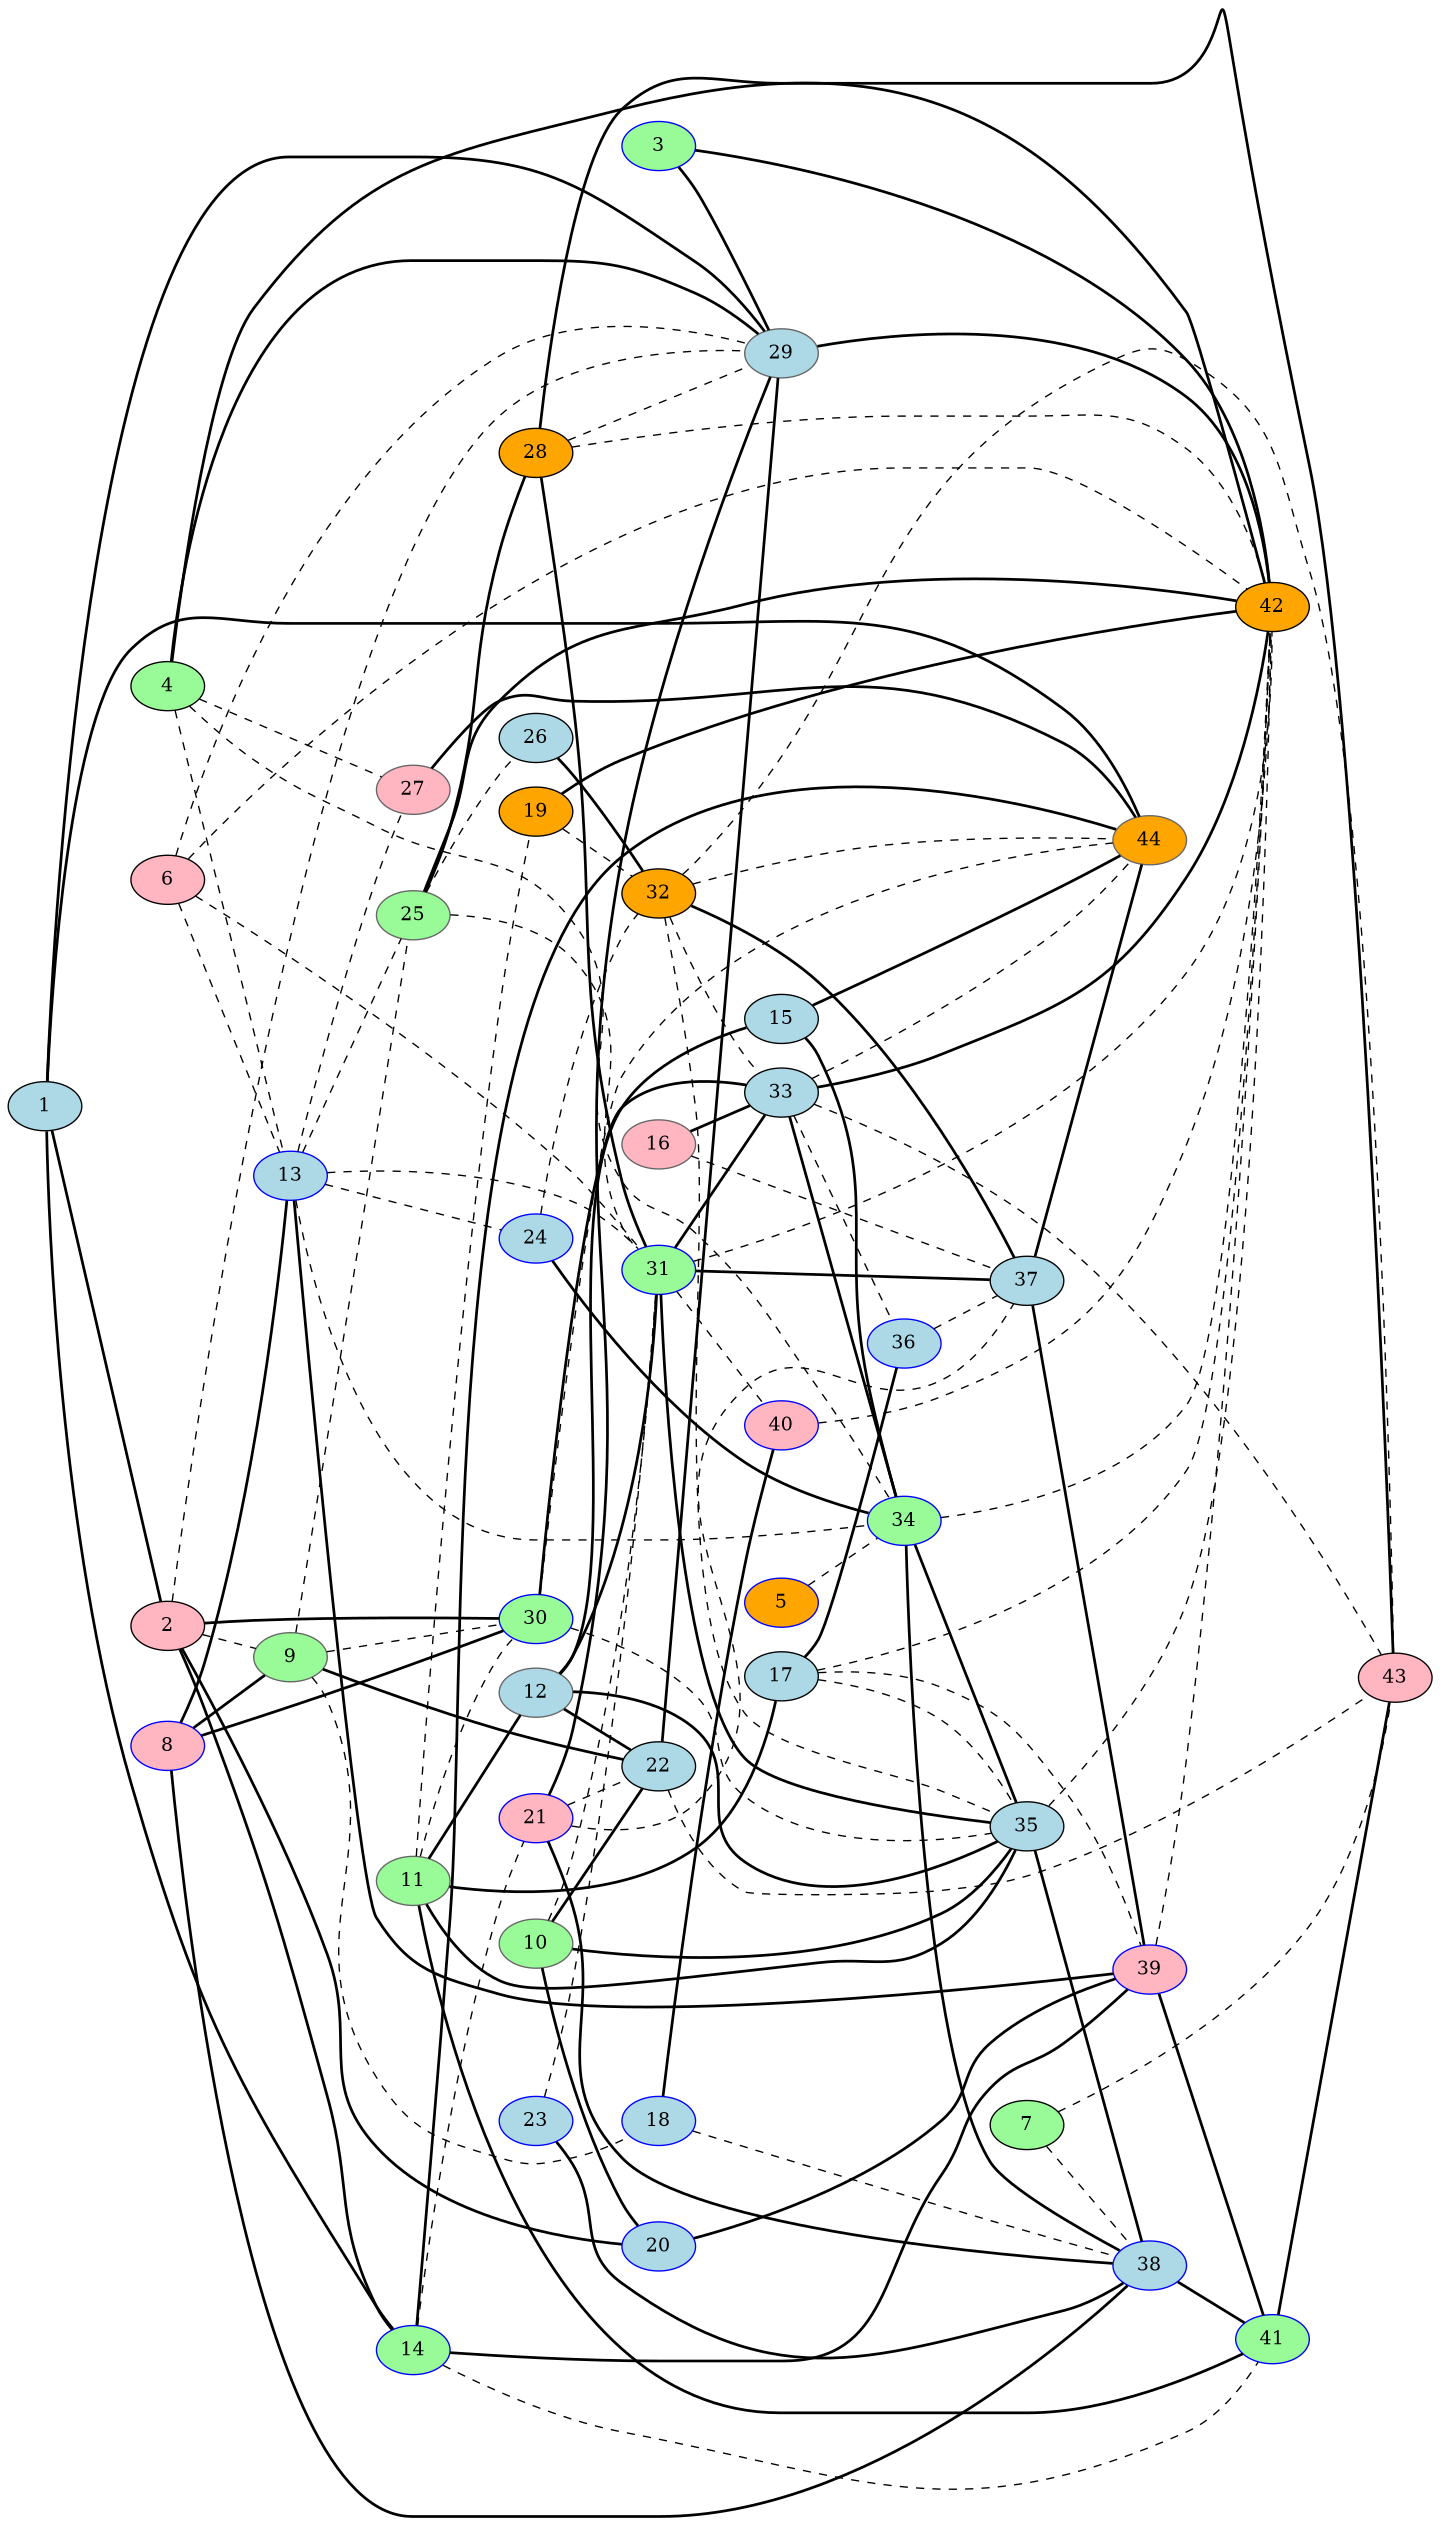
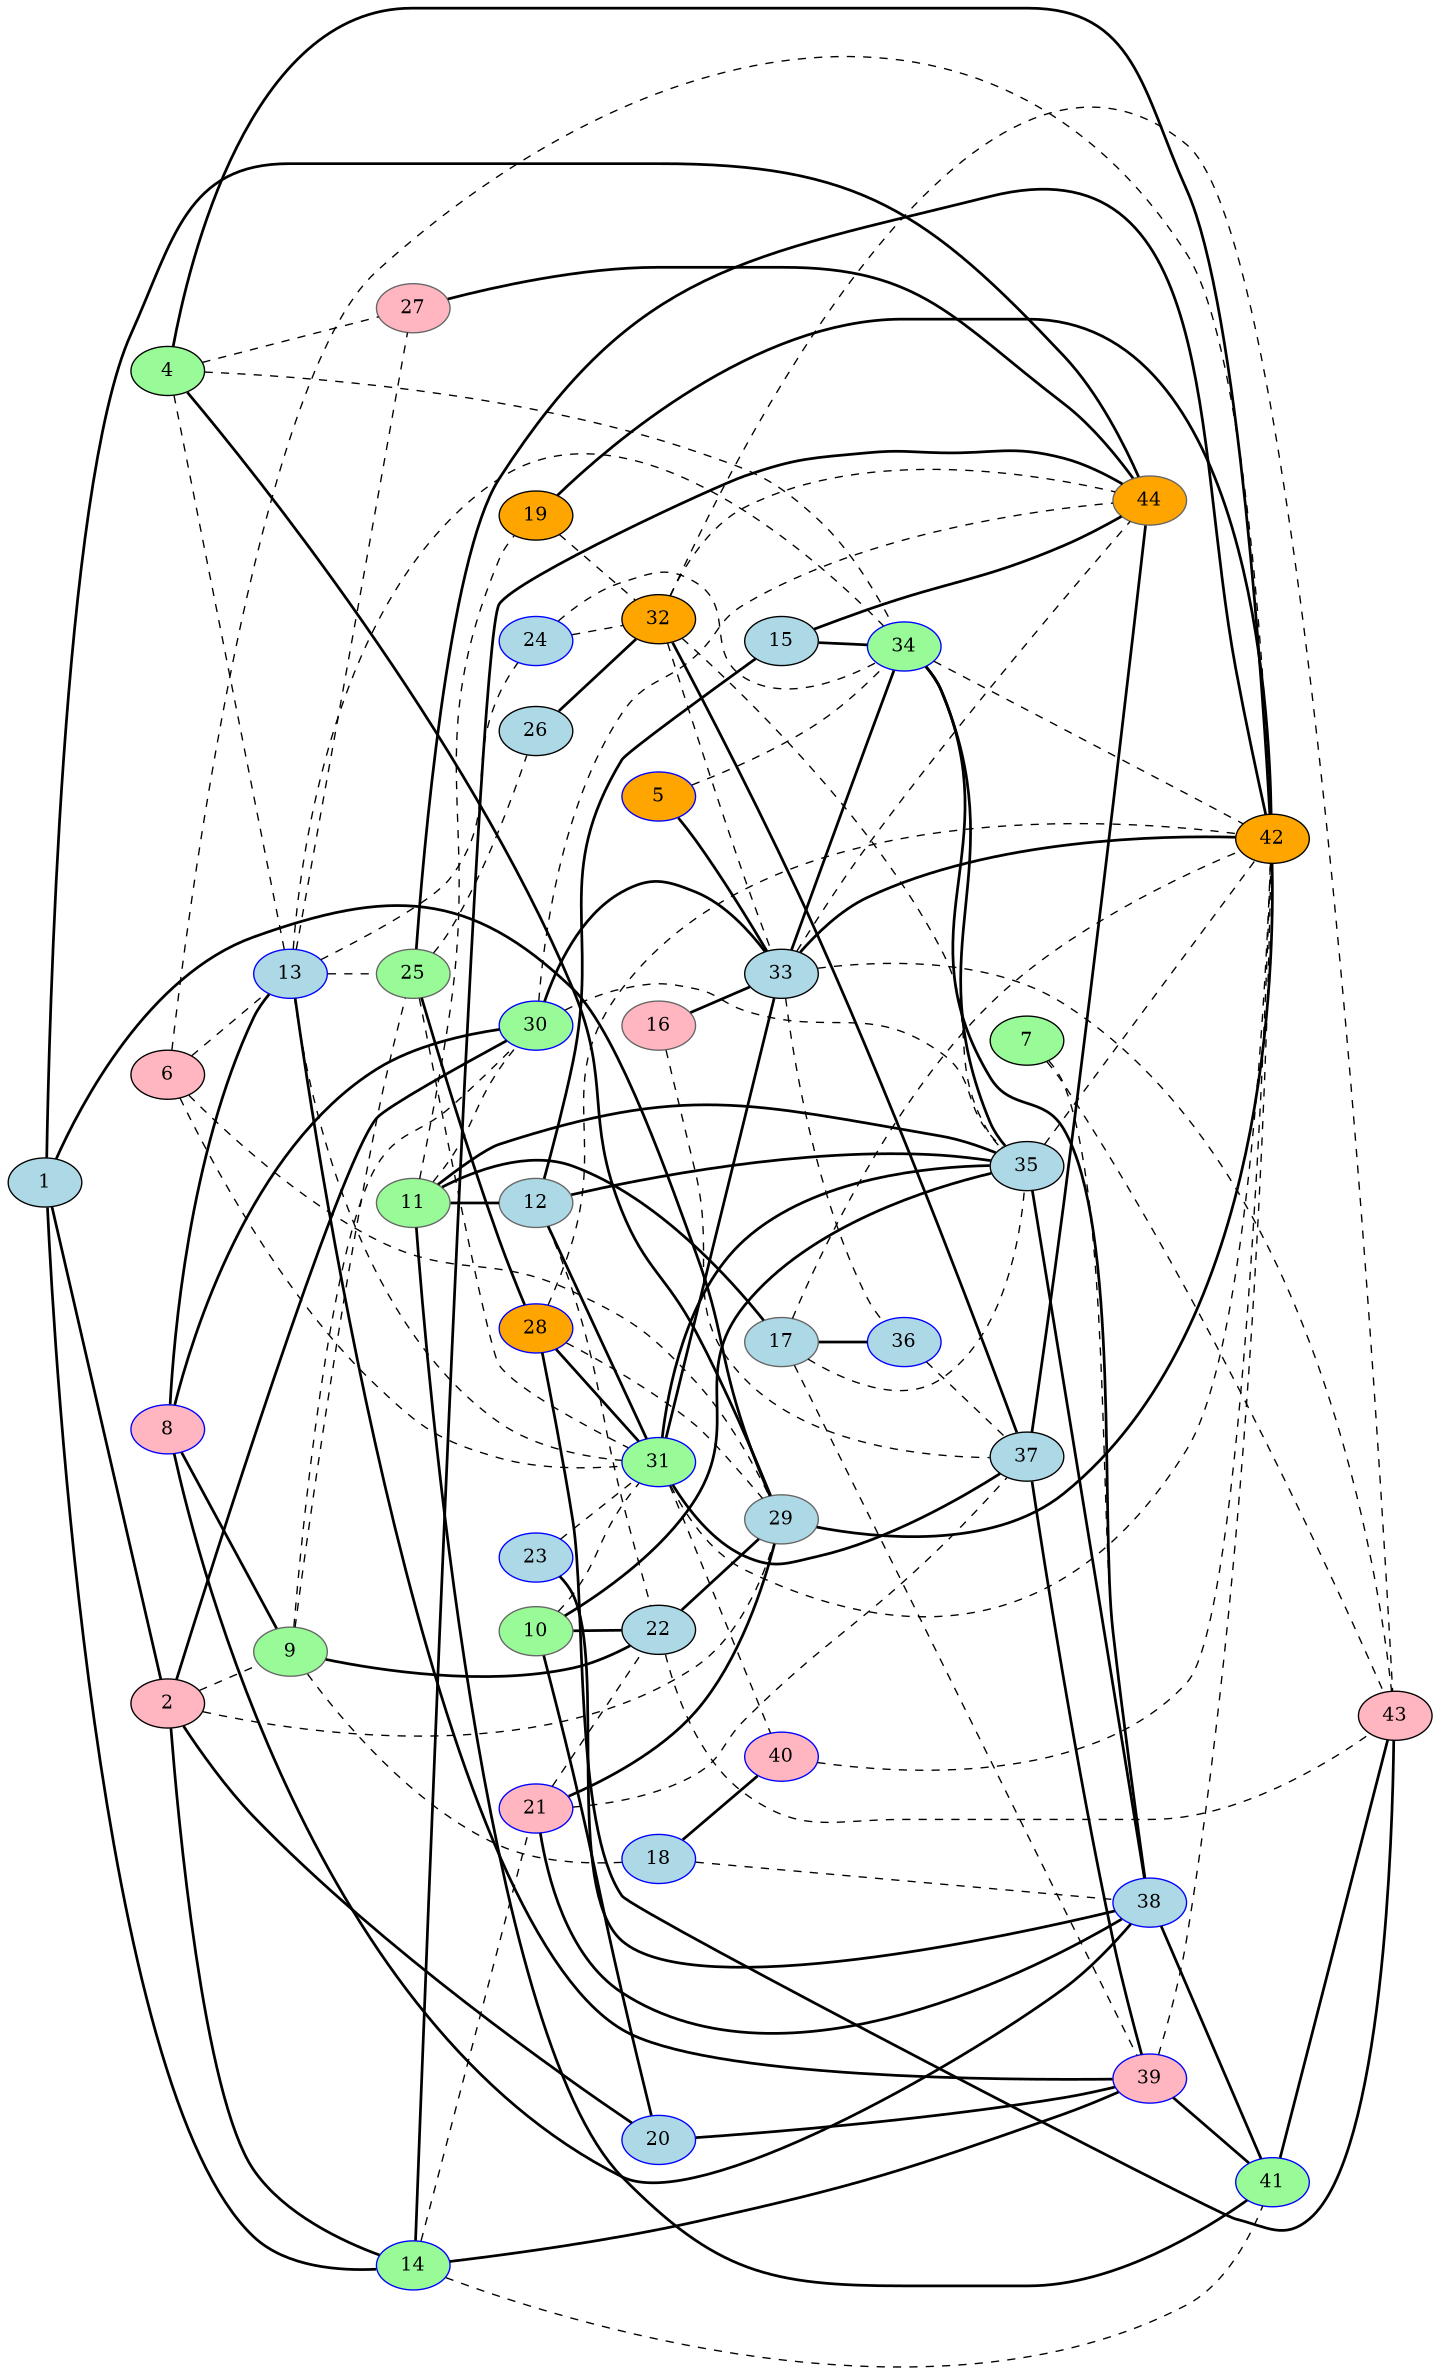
(659, 146) -> none
(536, 453) -> (536, 1328)
none -> (725, 883)
(680, 1410) -> (717, 613)
(782, 1676) -> (782, 1342)
(592, 1726) -> (603, 1415)
